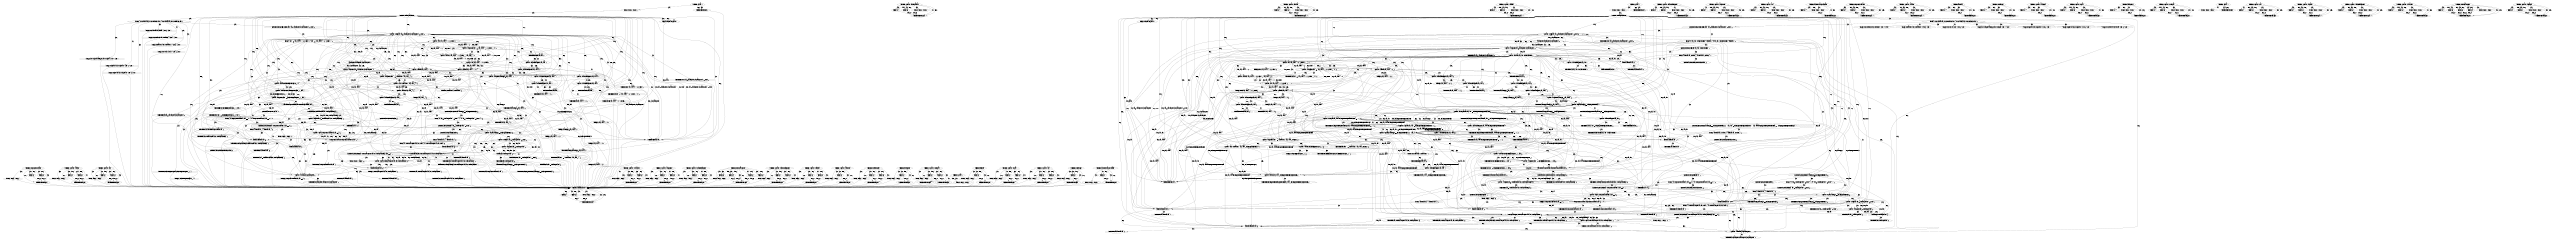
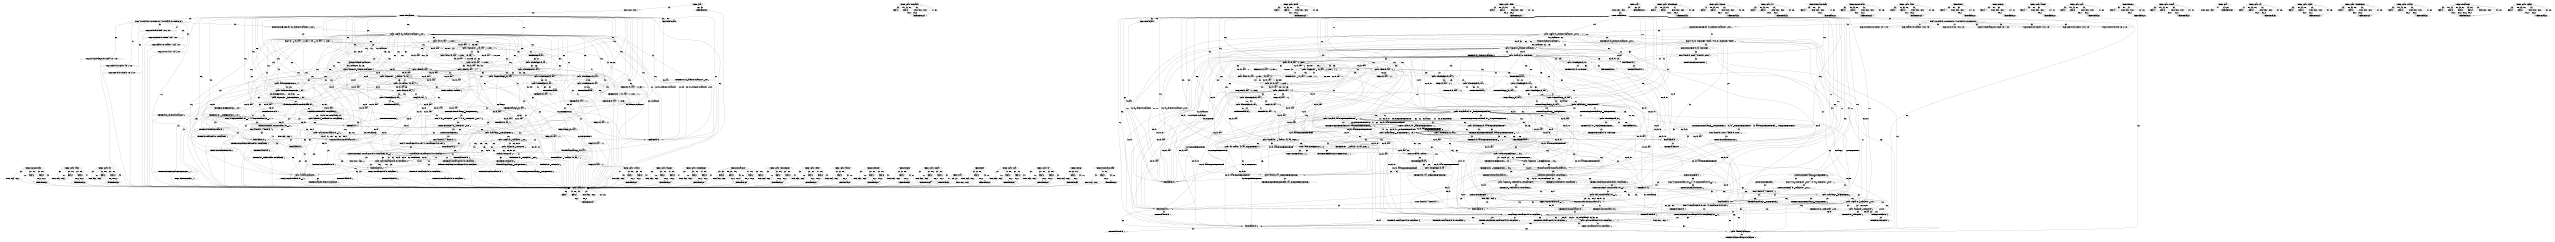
(1615, 54) -> none
(378, 87) -> (378, 87)
(417, 88) -> (412, 94)
